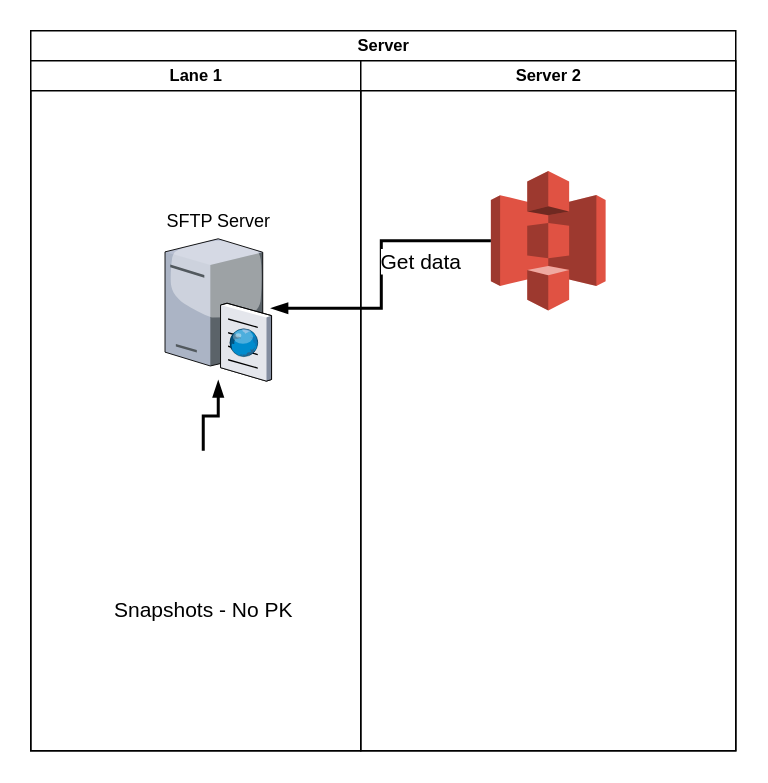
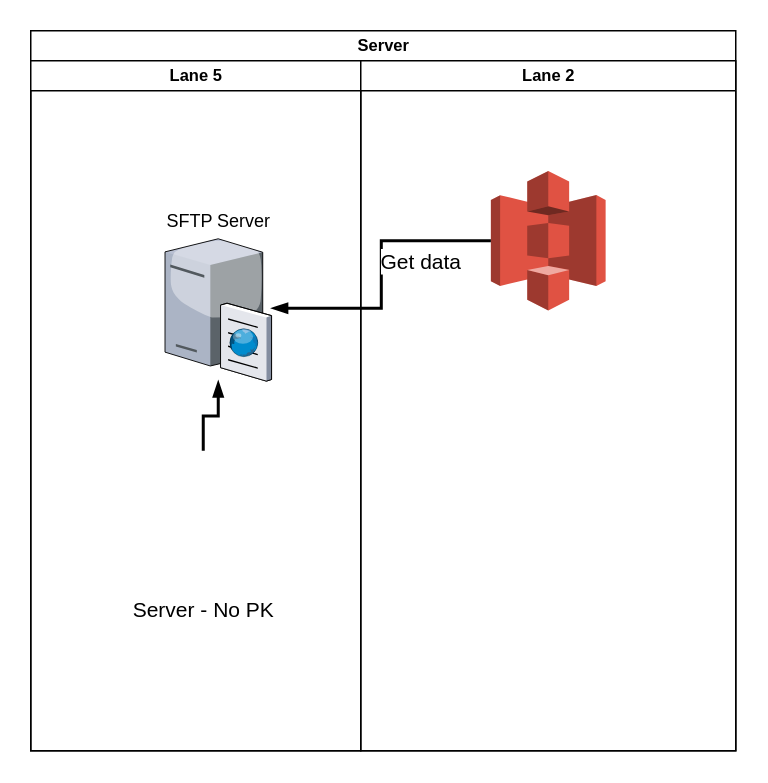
(197, 76) -> (197, 76)
(549, 76) -> (549, 76)
(204, 610) -> (204, 610)
